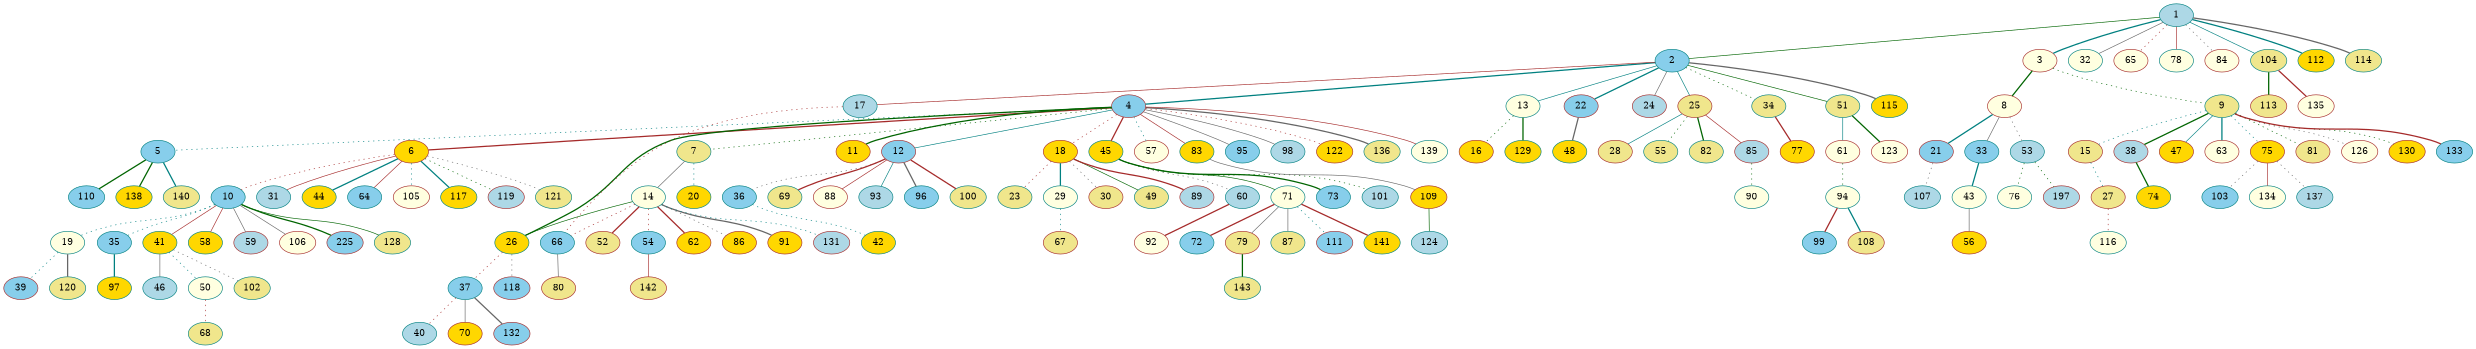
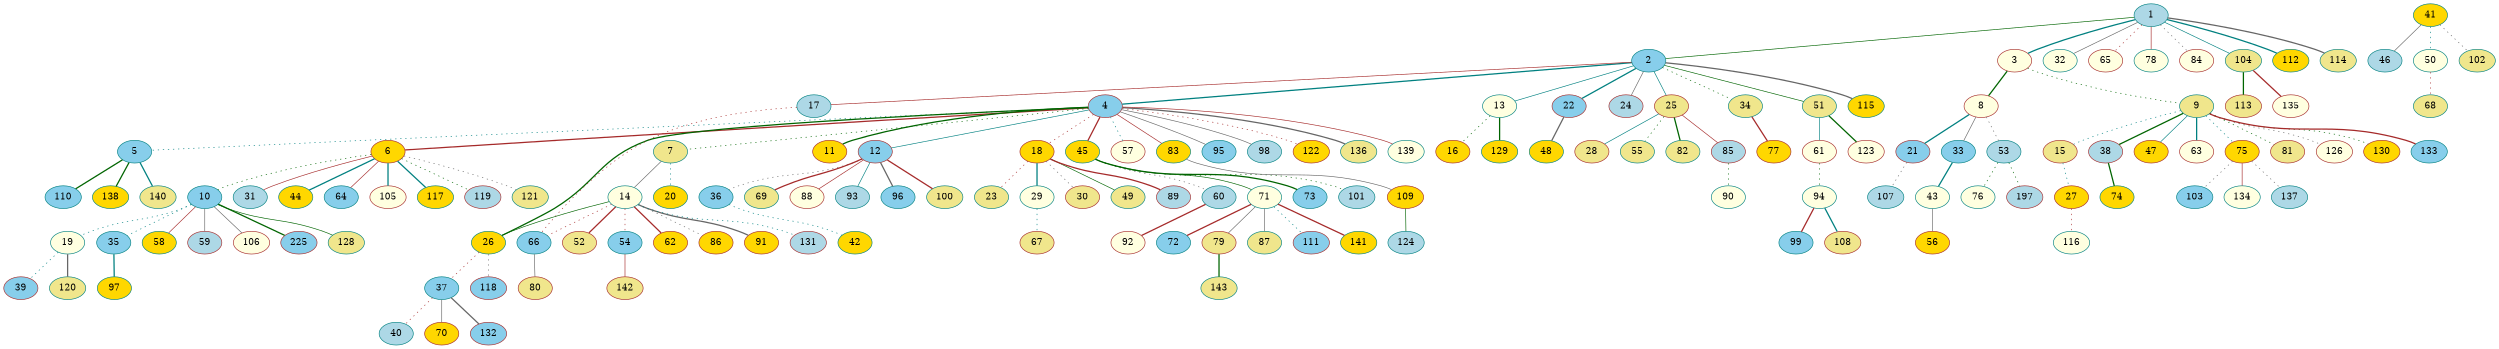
(317, 168) -> (294, 168)
(411, 174) -> (388, 174)
(2108, 197) -> (2072, 197)
(194, 220) -> none
